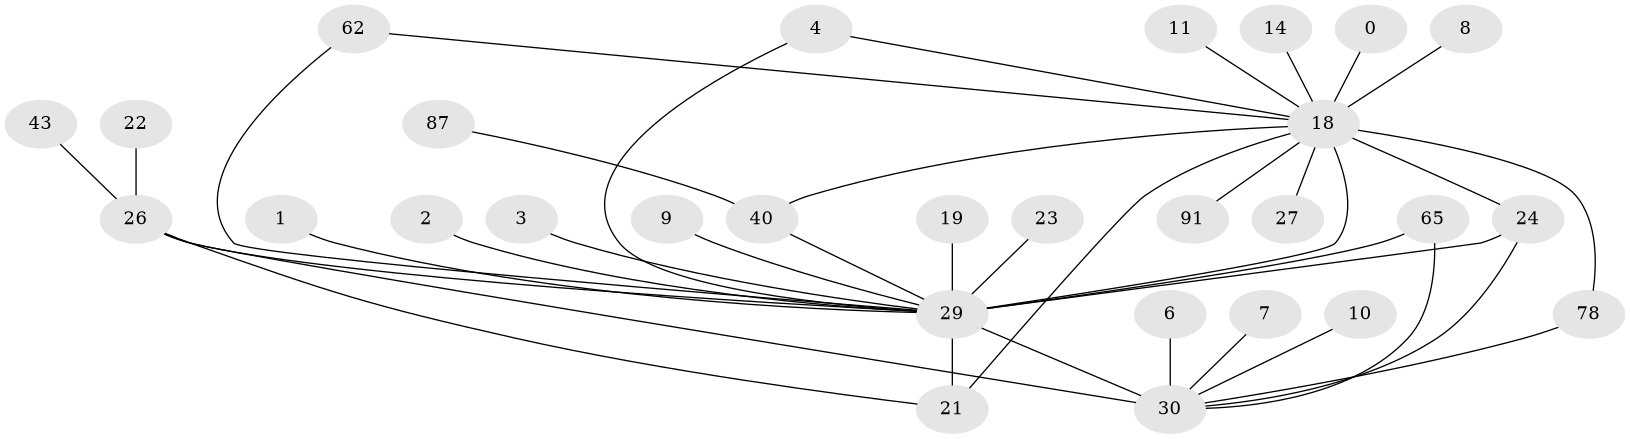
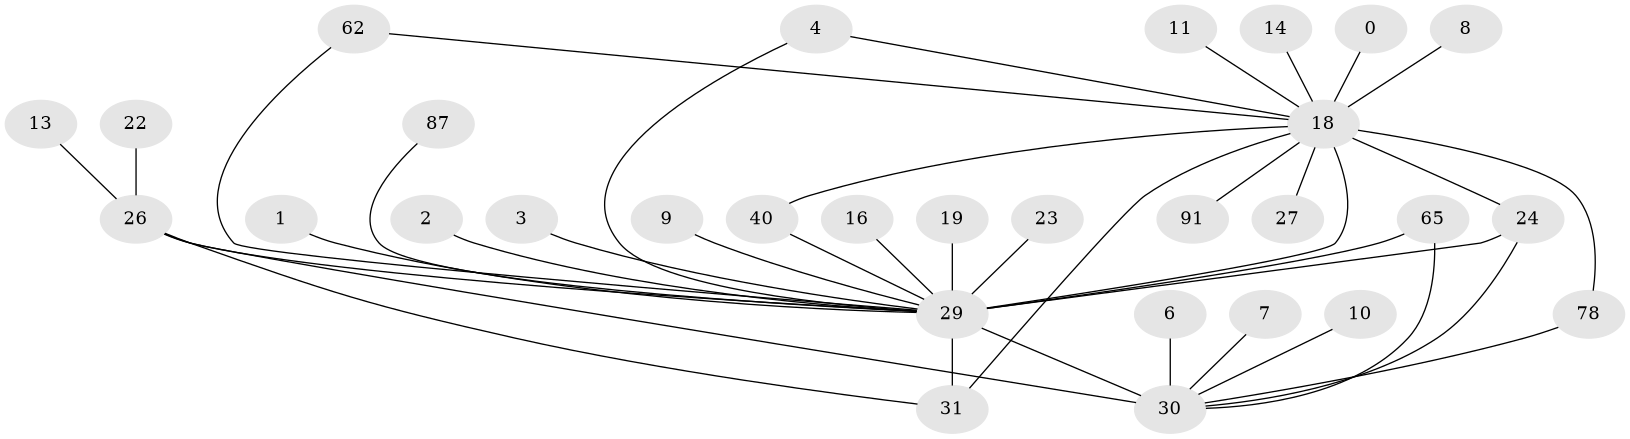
(41, 124) -> (41, 124)
(605, 162) -> (587, 287)
none -> (857, 219)
(952, 409) -> (952, 409)
